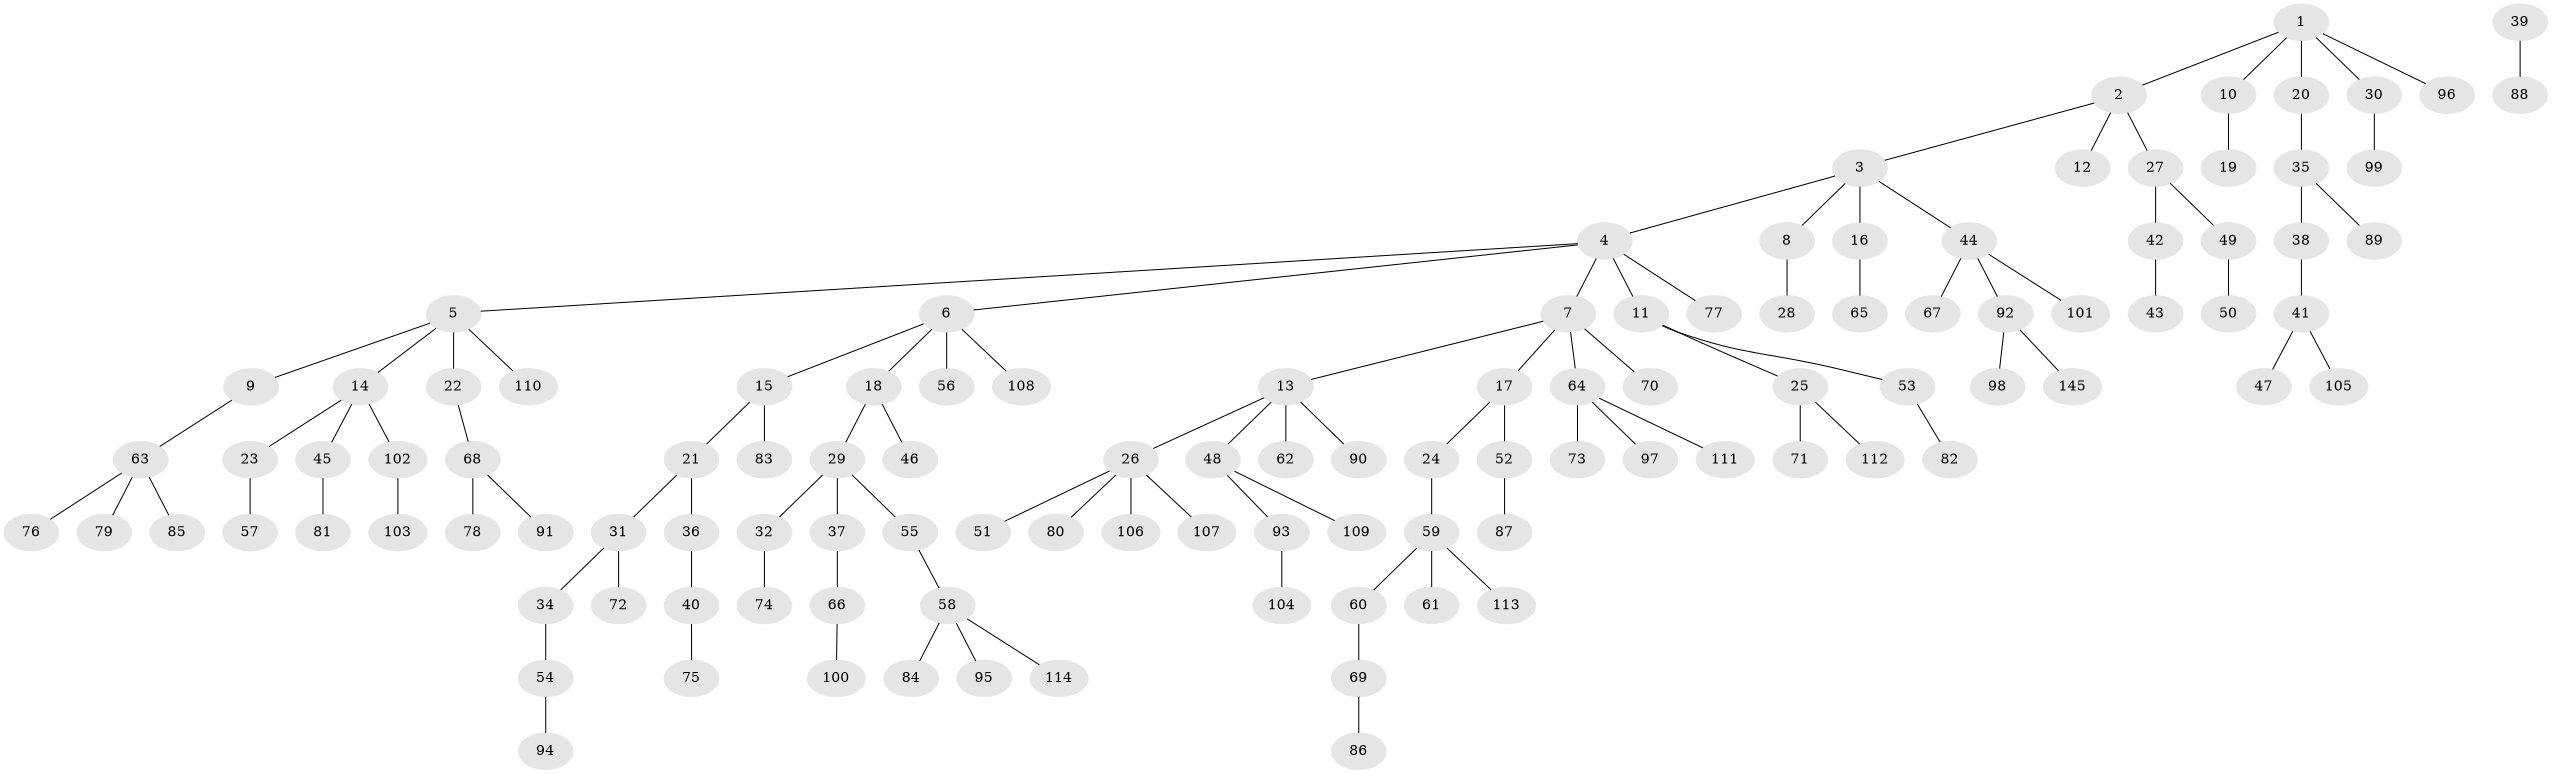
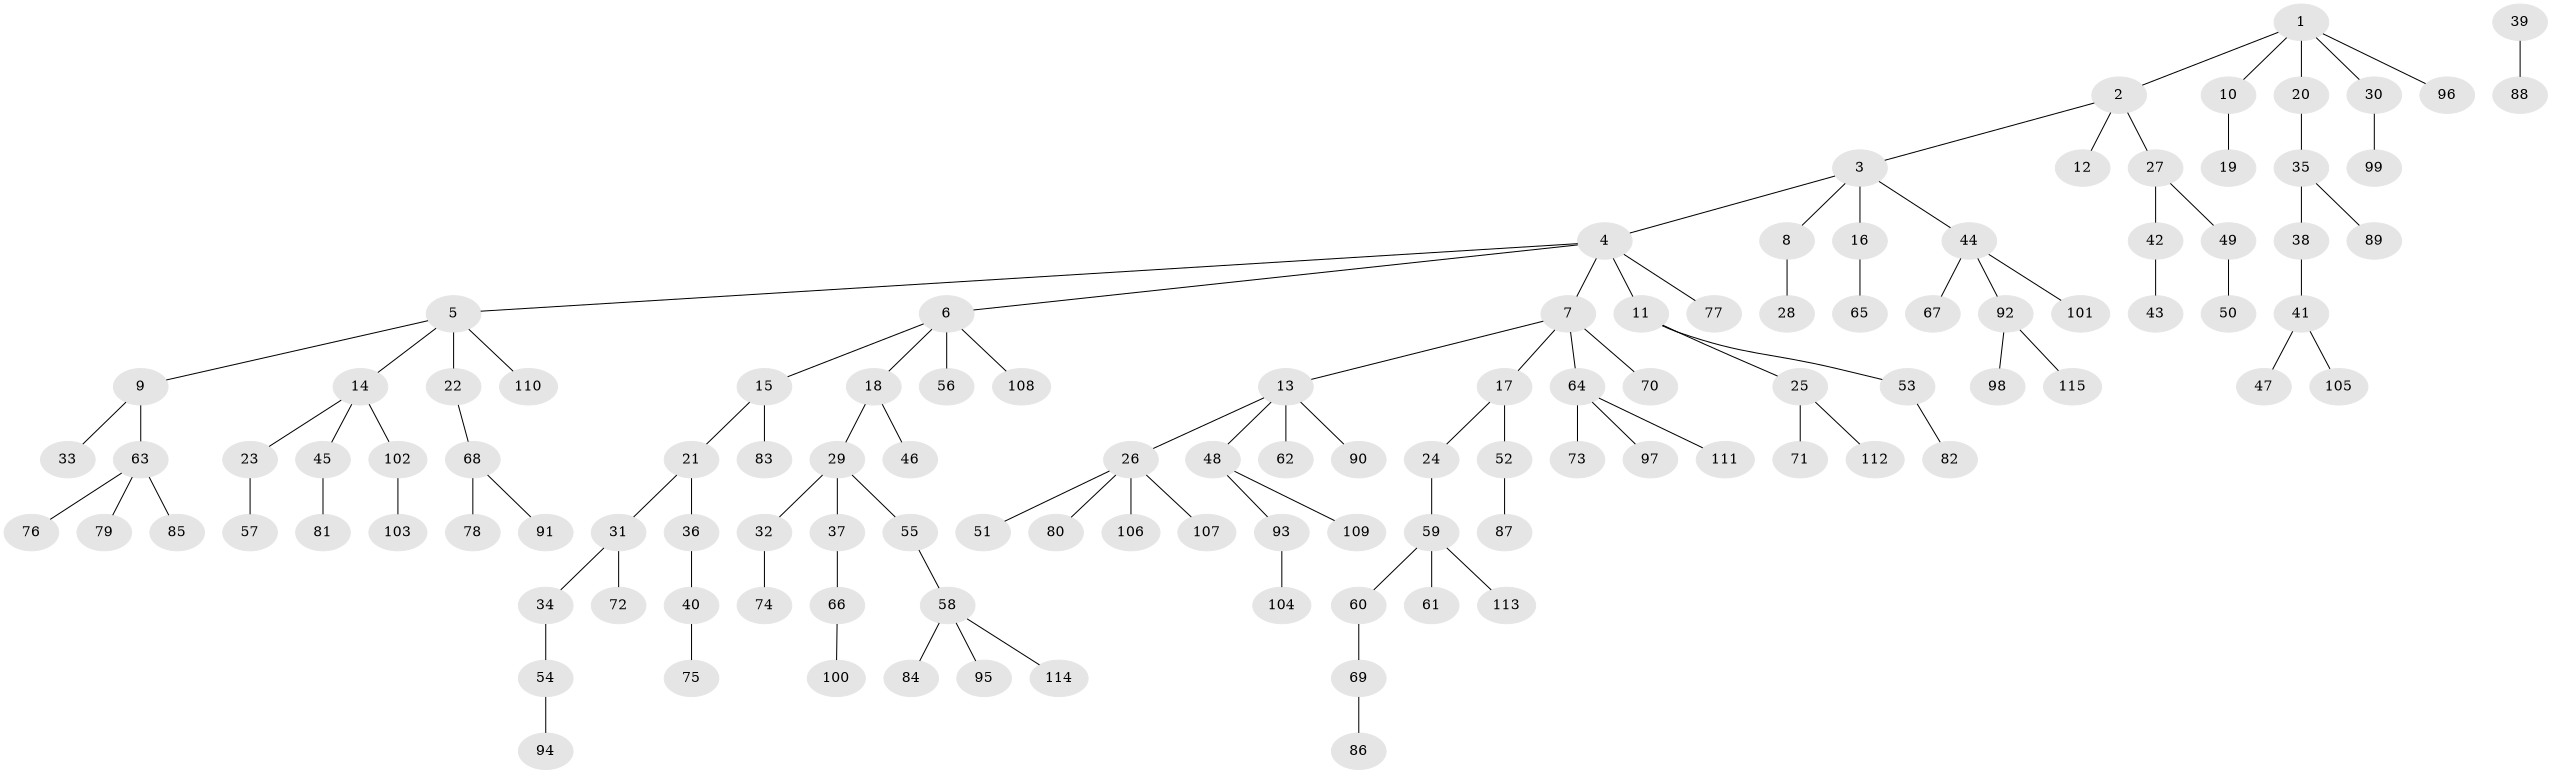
(2073, 387) -> (2073, 387)
none -> (68, 460)
